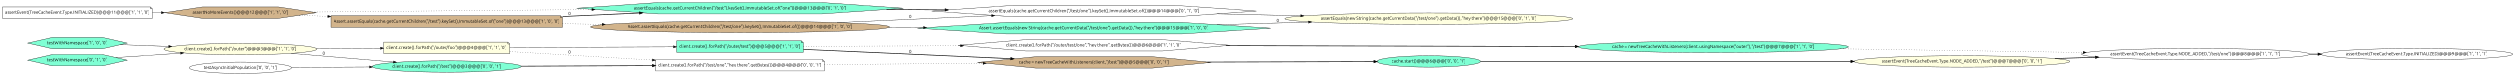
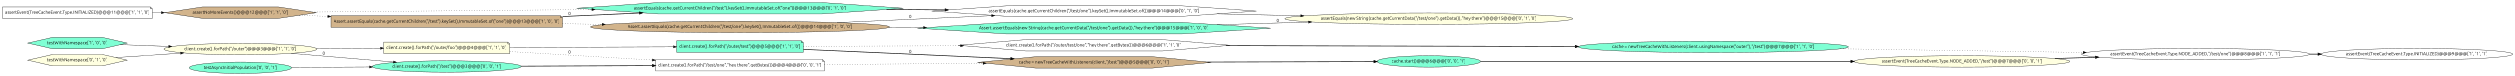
(77, 60) -> (77, 60)
(240, 68) -> (240, 68)
